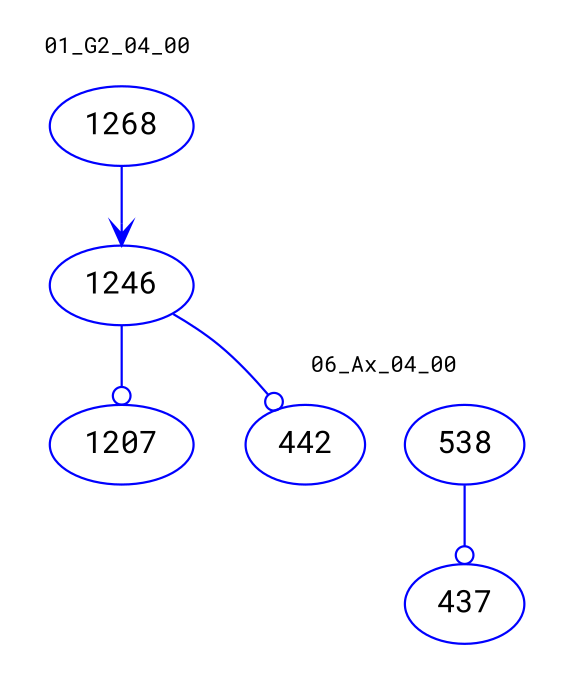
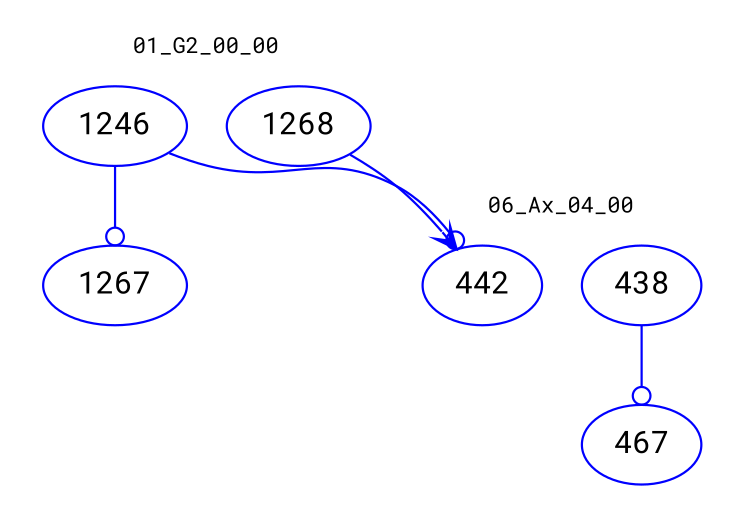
(118, 48) -> (207, 48)
(122, 195) -> (400, 189)
(122, 445) -> (115, 285)
(465, 445) -> (642, 285)
(465, 604) -> (642, 445)
